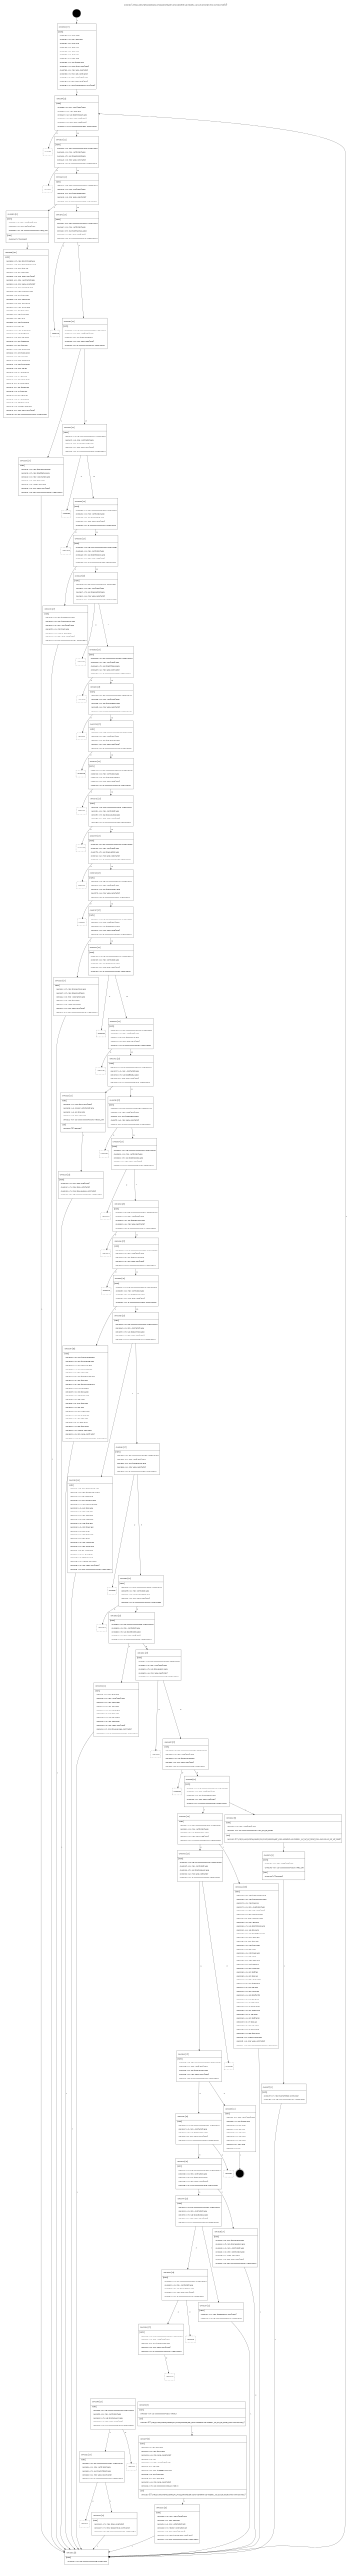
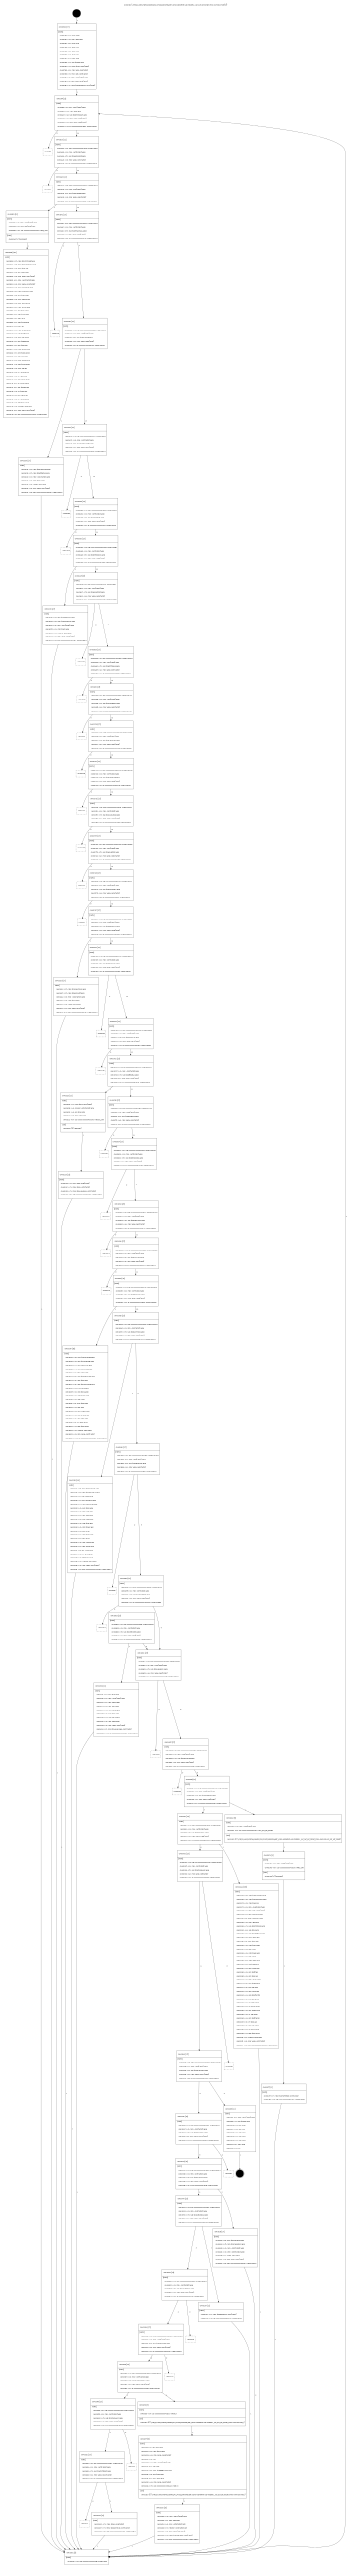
(136, 1609) -> (159, 1627)
none -> (140, 2377)
